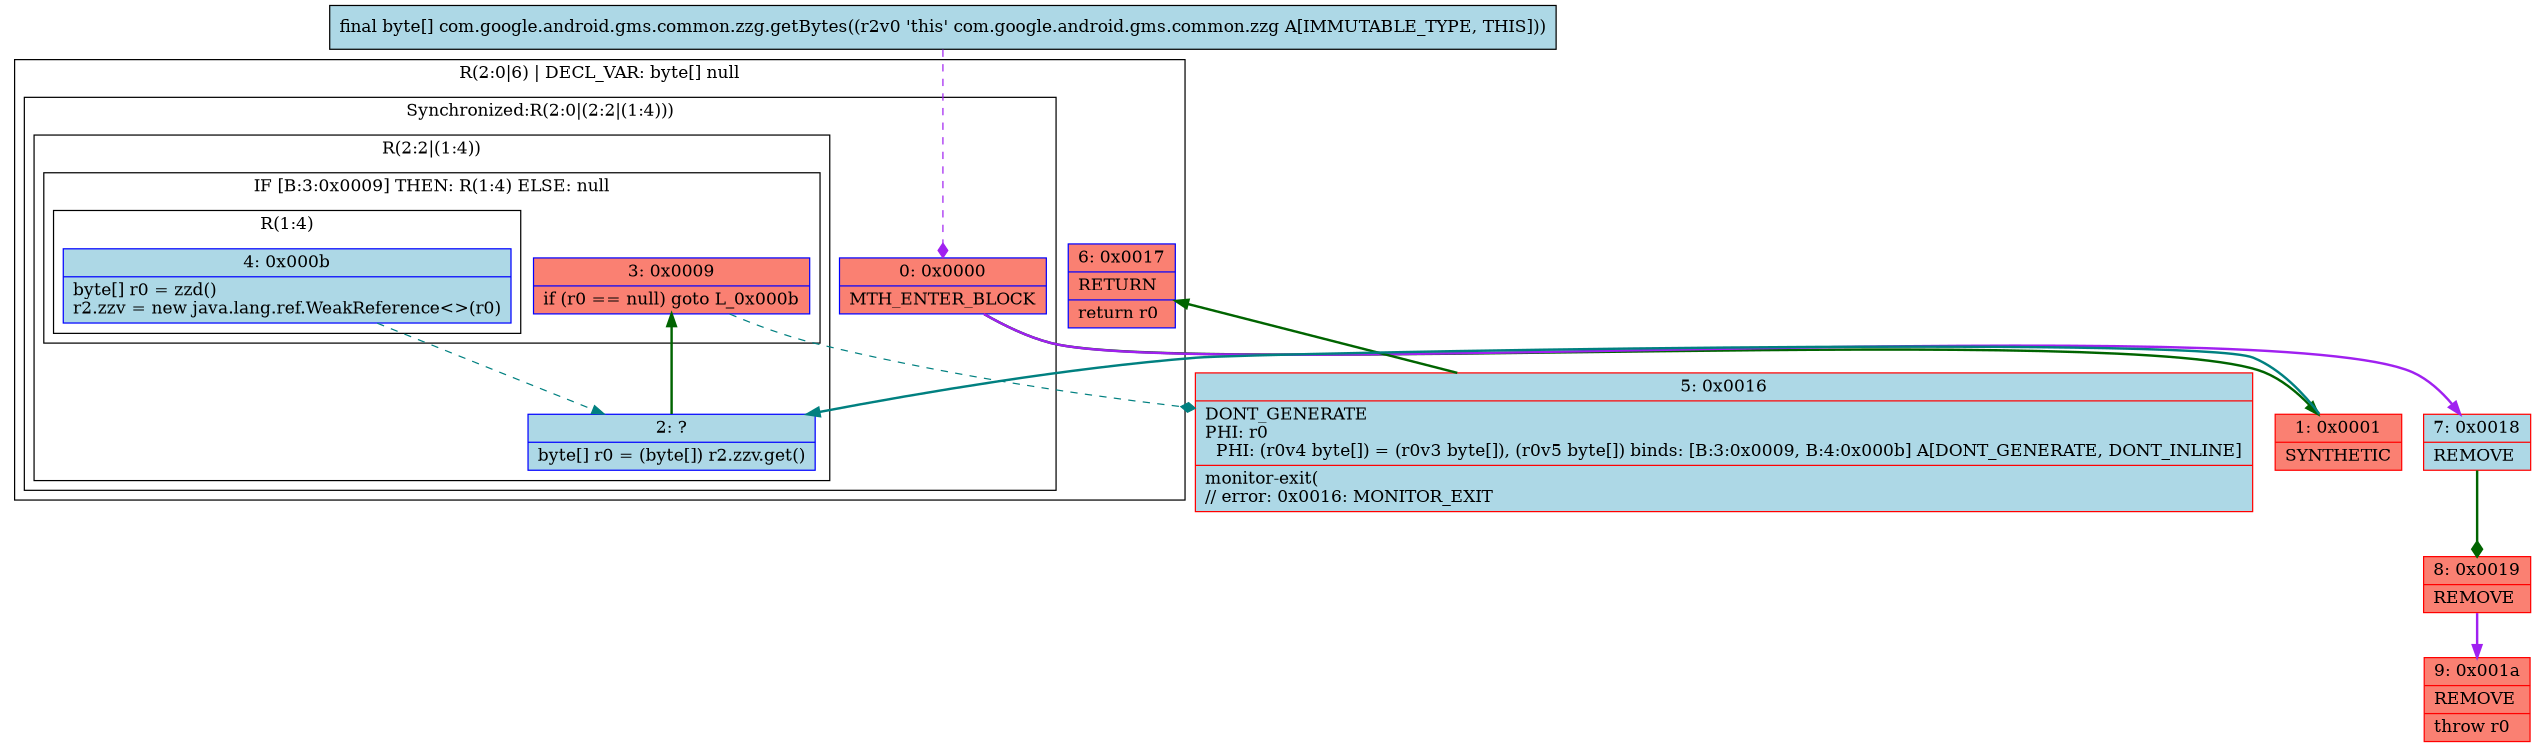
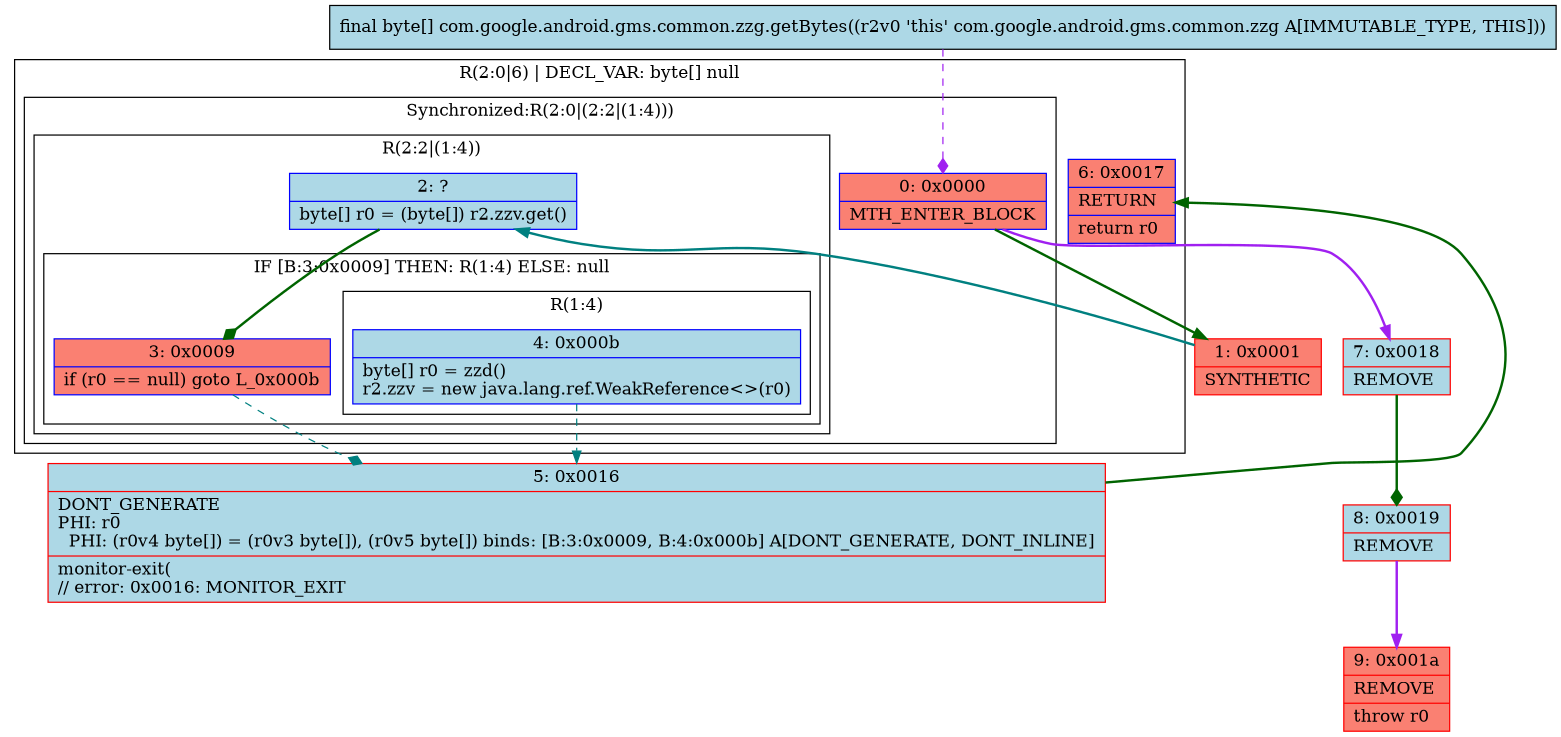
(485, 366) -> (577, 427)
(672, 370) -> (305, 276)
(2477, 585) -> (1397, 533)
